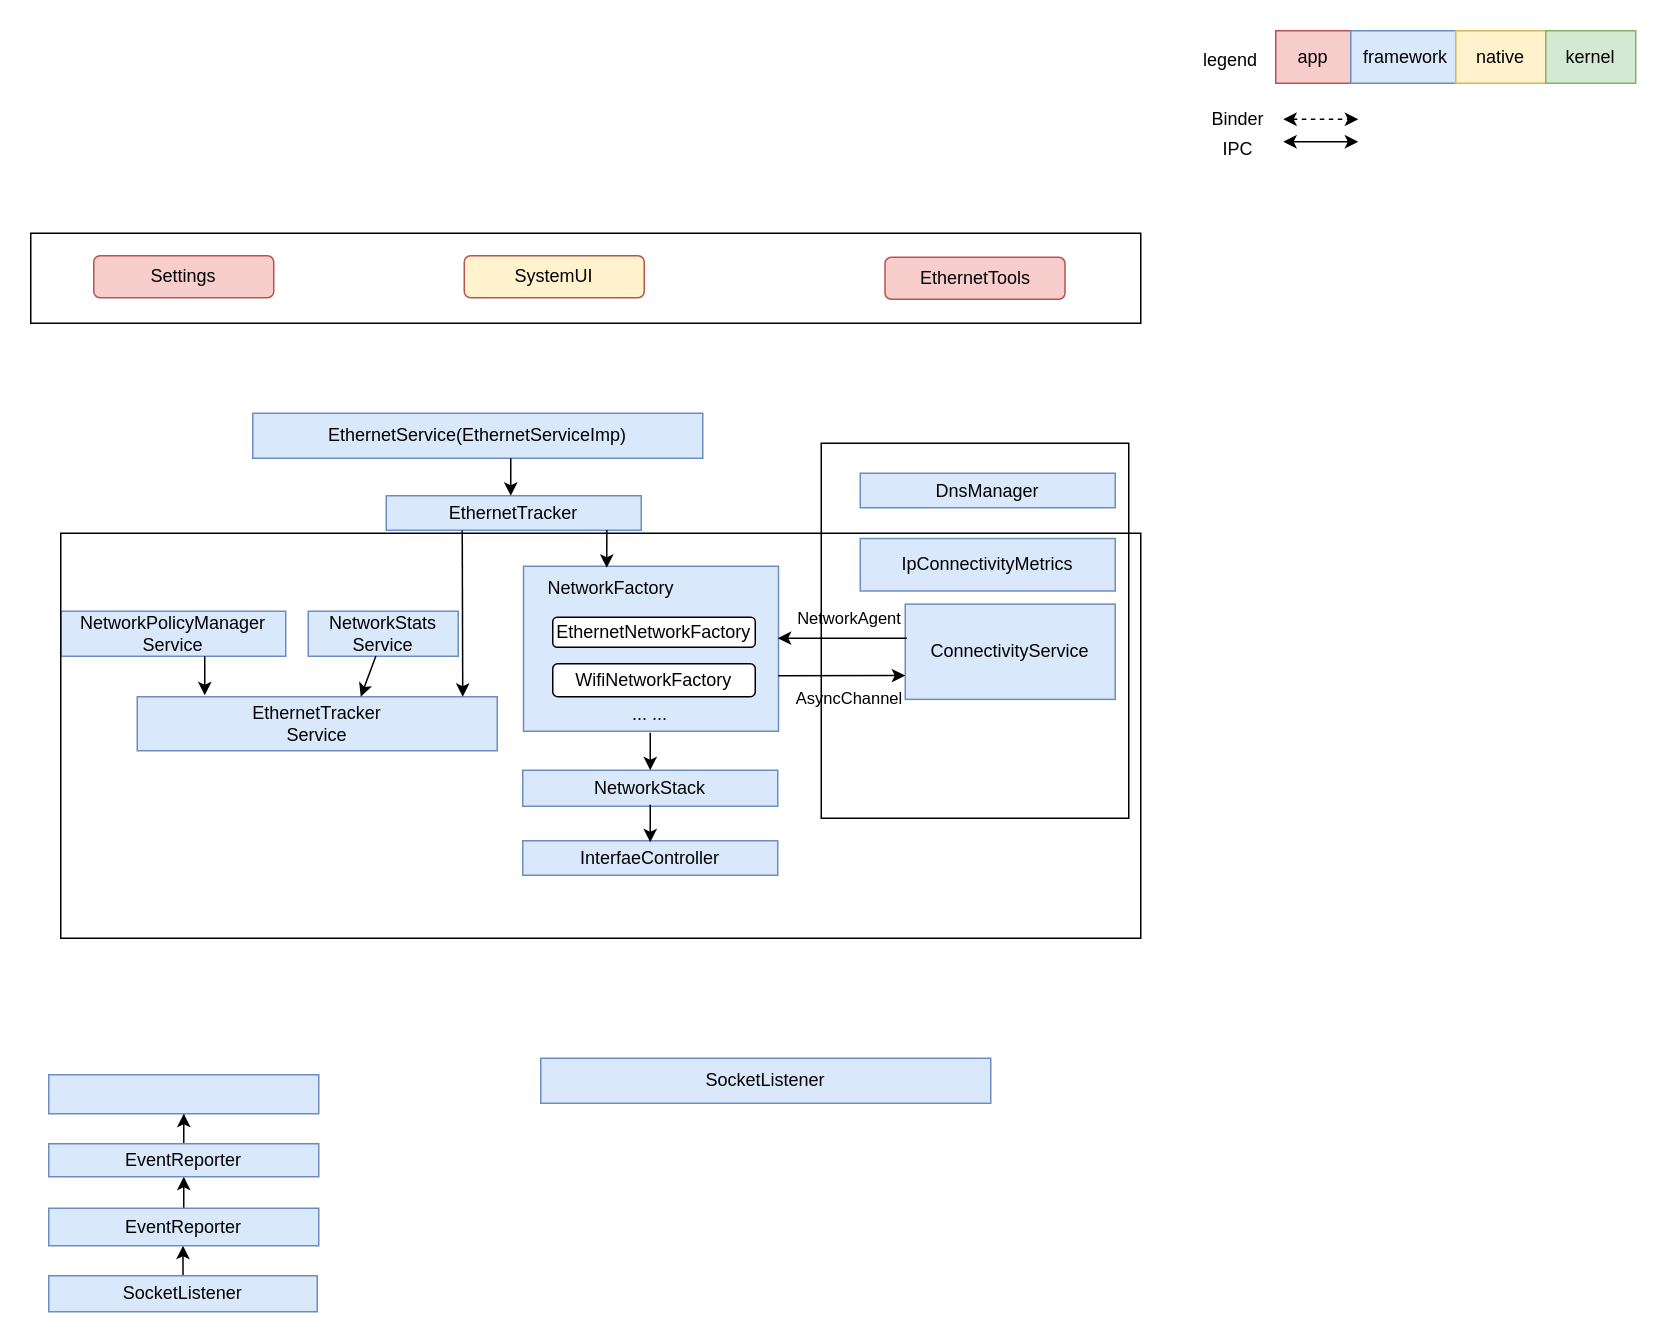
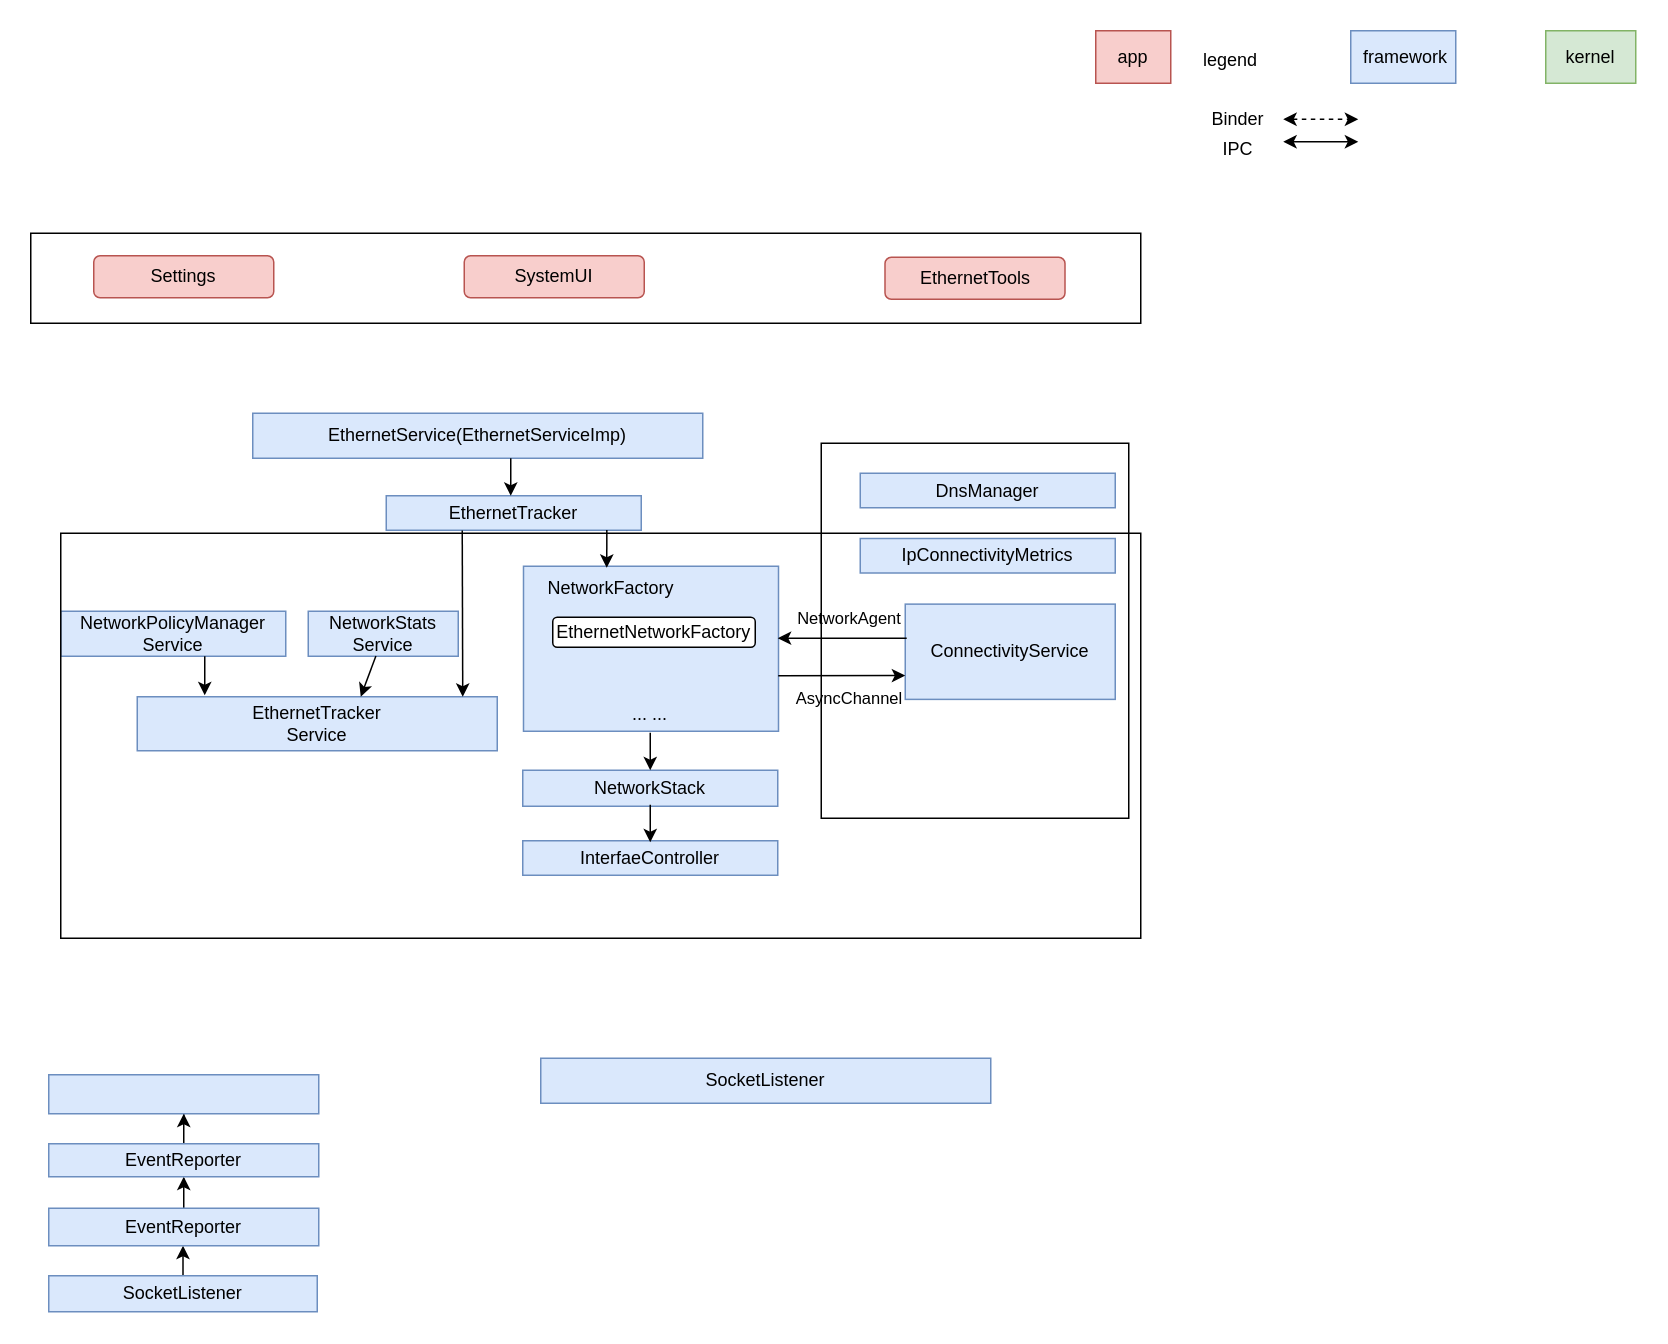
(1313, 57) -> (1133, 57)
(1501, 57) -> none
(554, 277) -> (554, 277)
(988, 565) -> (988, 556)
(654, 680) -> none
